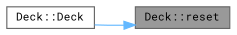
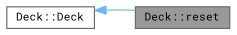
(109, 25) -> (121, 10)
